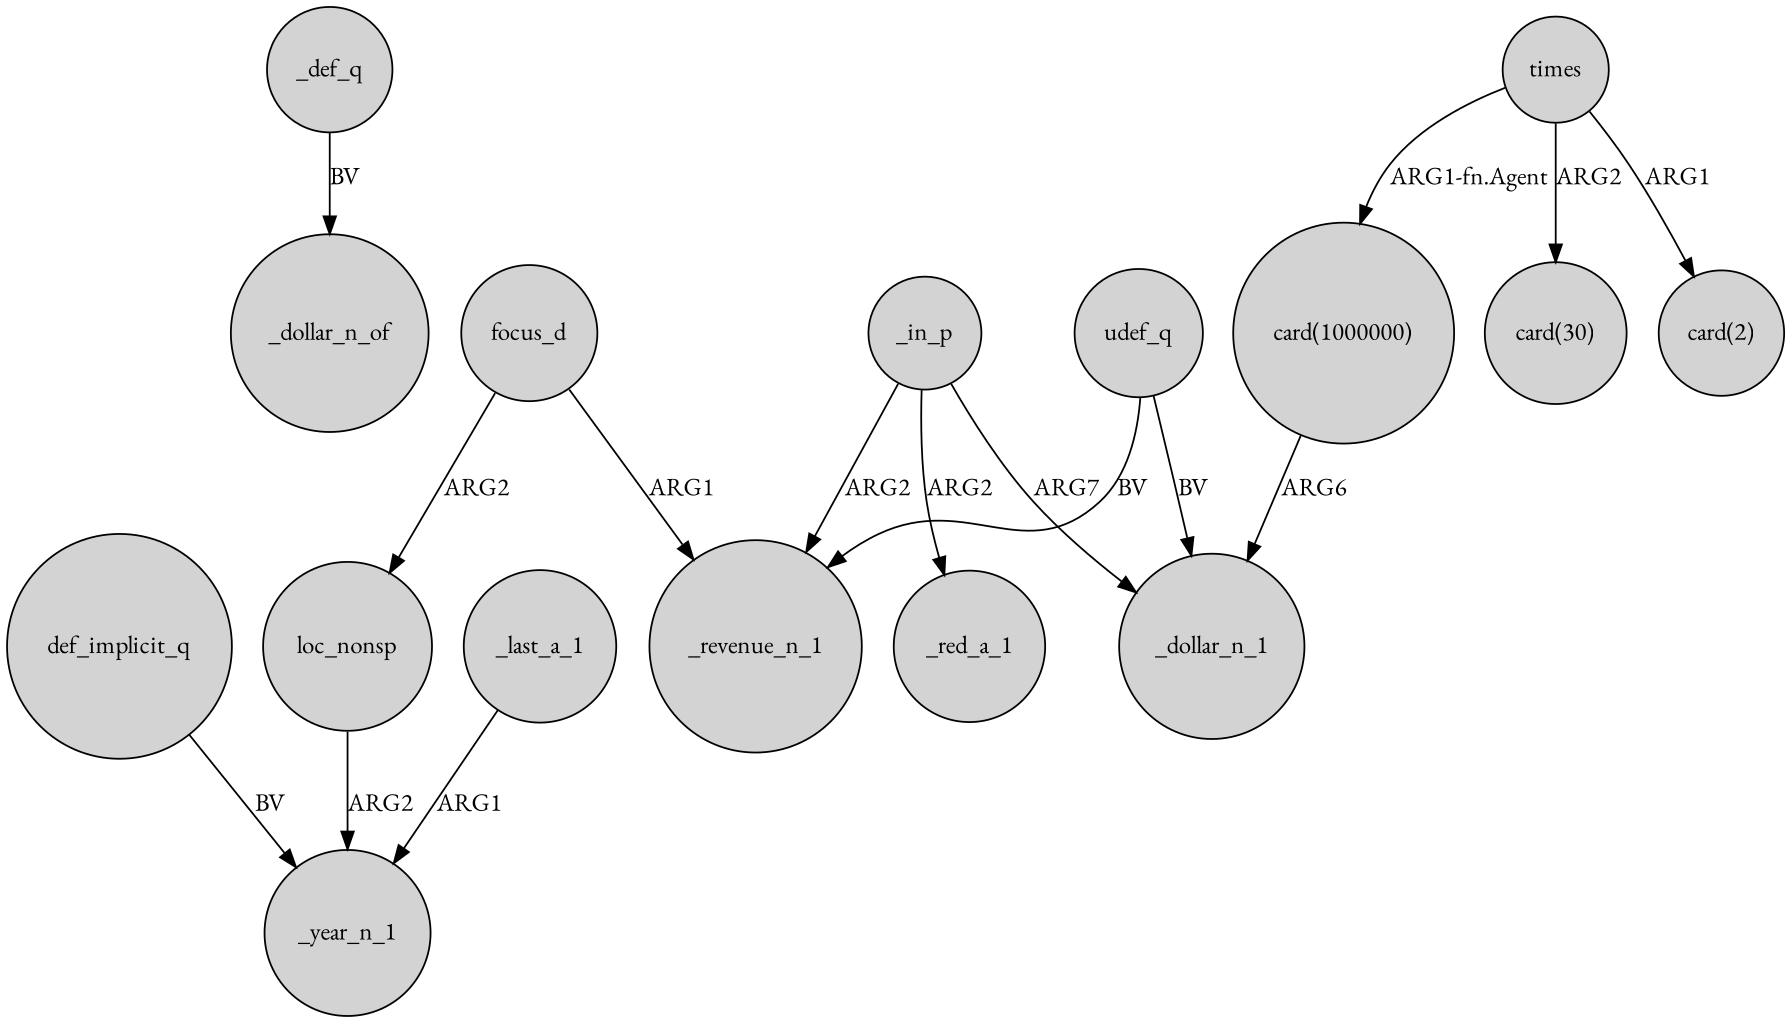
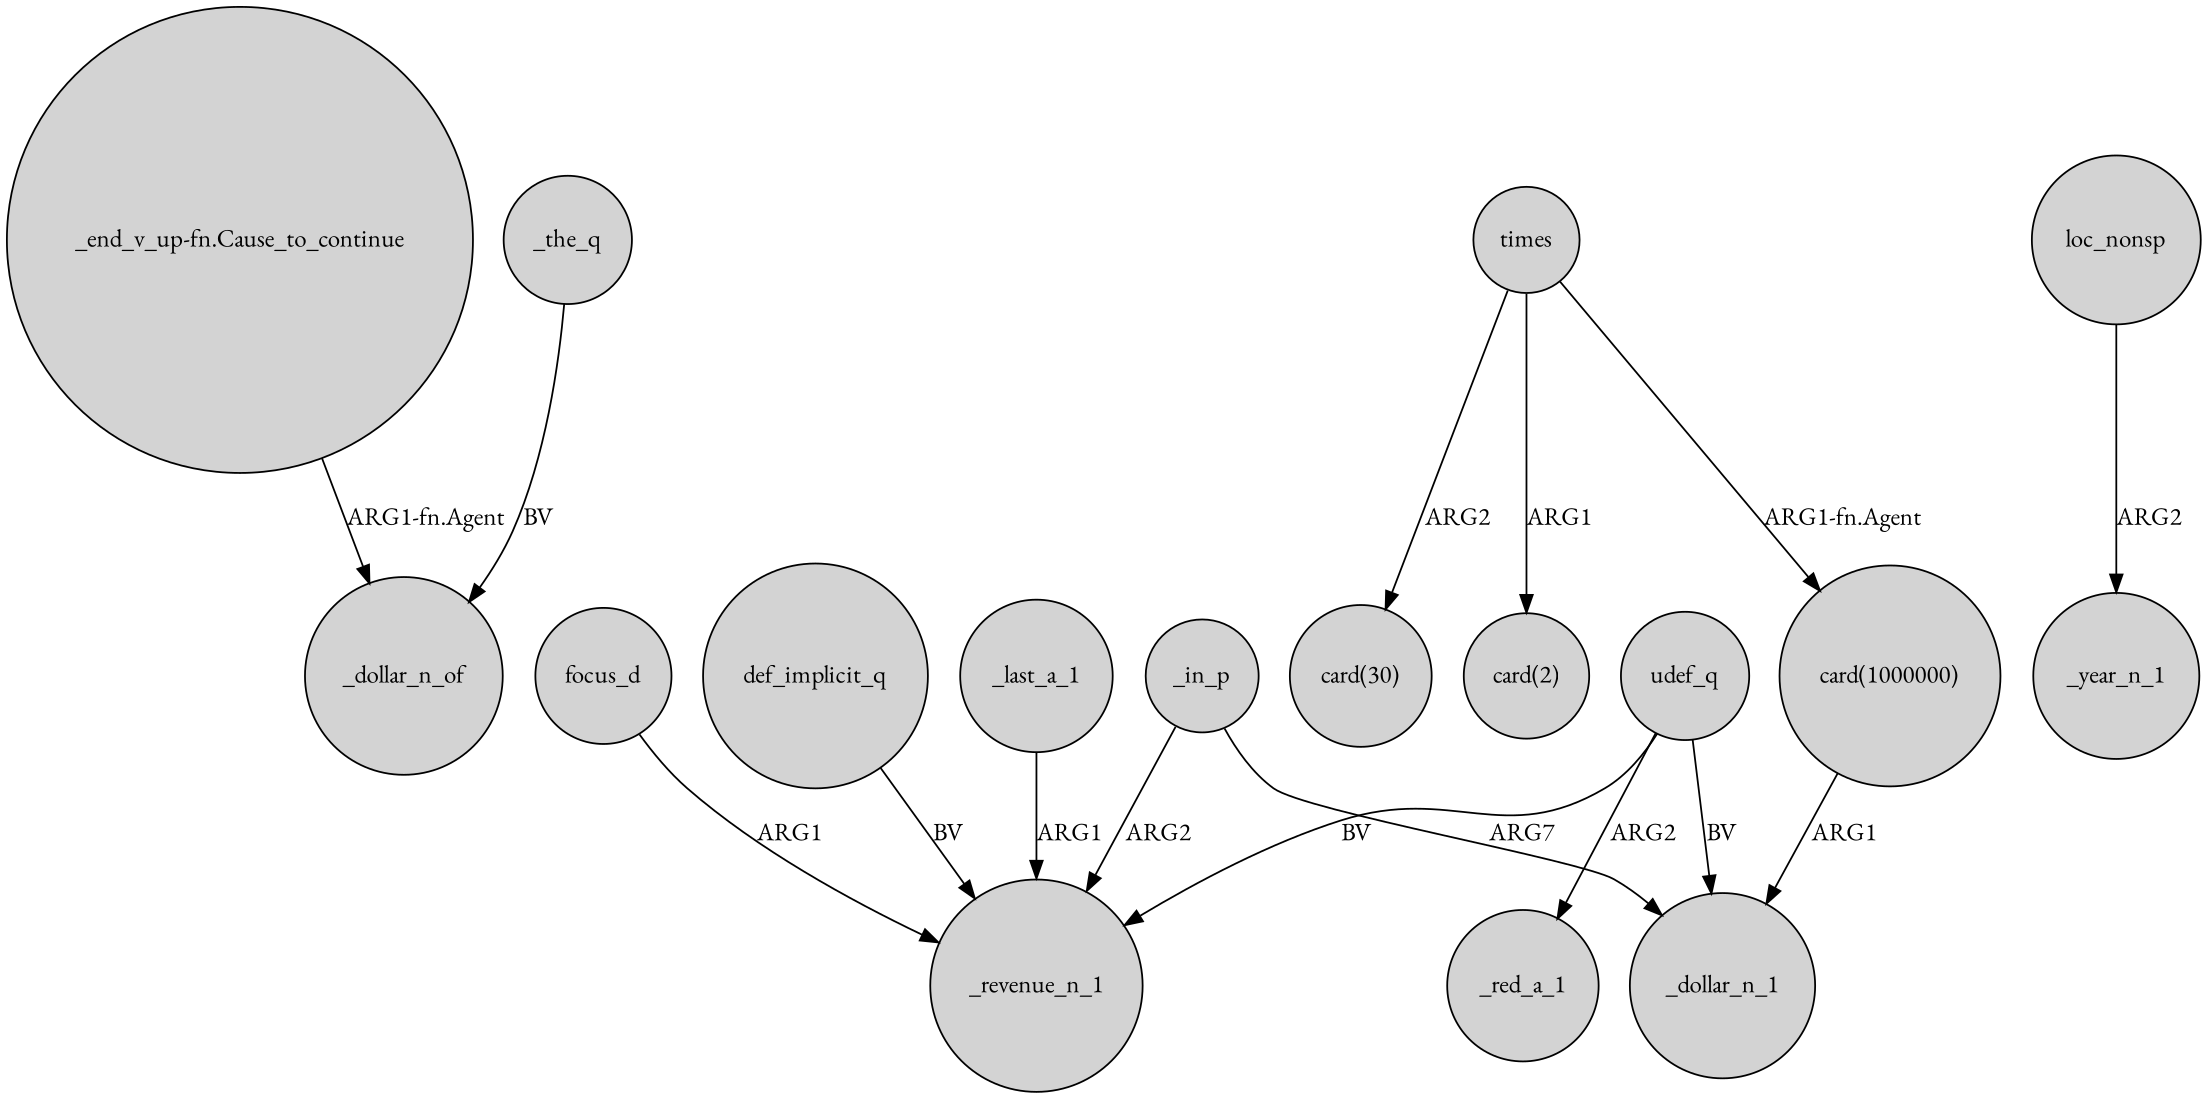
(330, 70) -> (568, 240)
none -> (240, 240)
(447, 475) -> none
(924, 475) -> (1611, 818)
(1314, 489) -> (1844, 834)
(451, 779) -> (1036, 806)
(237, 794) -> (922, 826)
